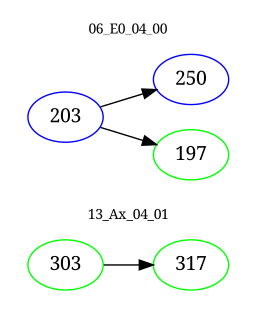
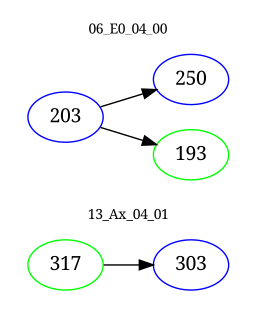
(191, 155) -> (191, 155)
(66, 265) -> (191, 265)
(121, 265) -> (121, 265)
